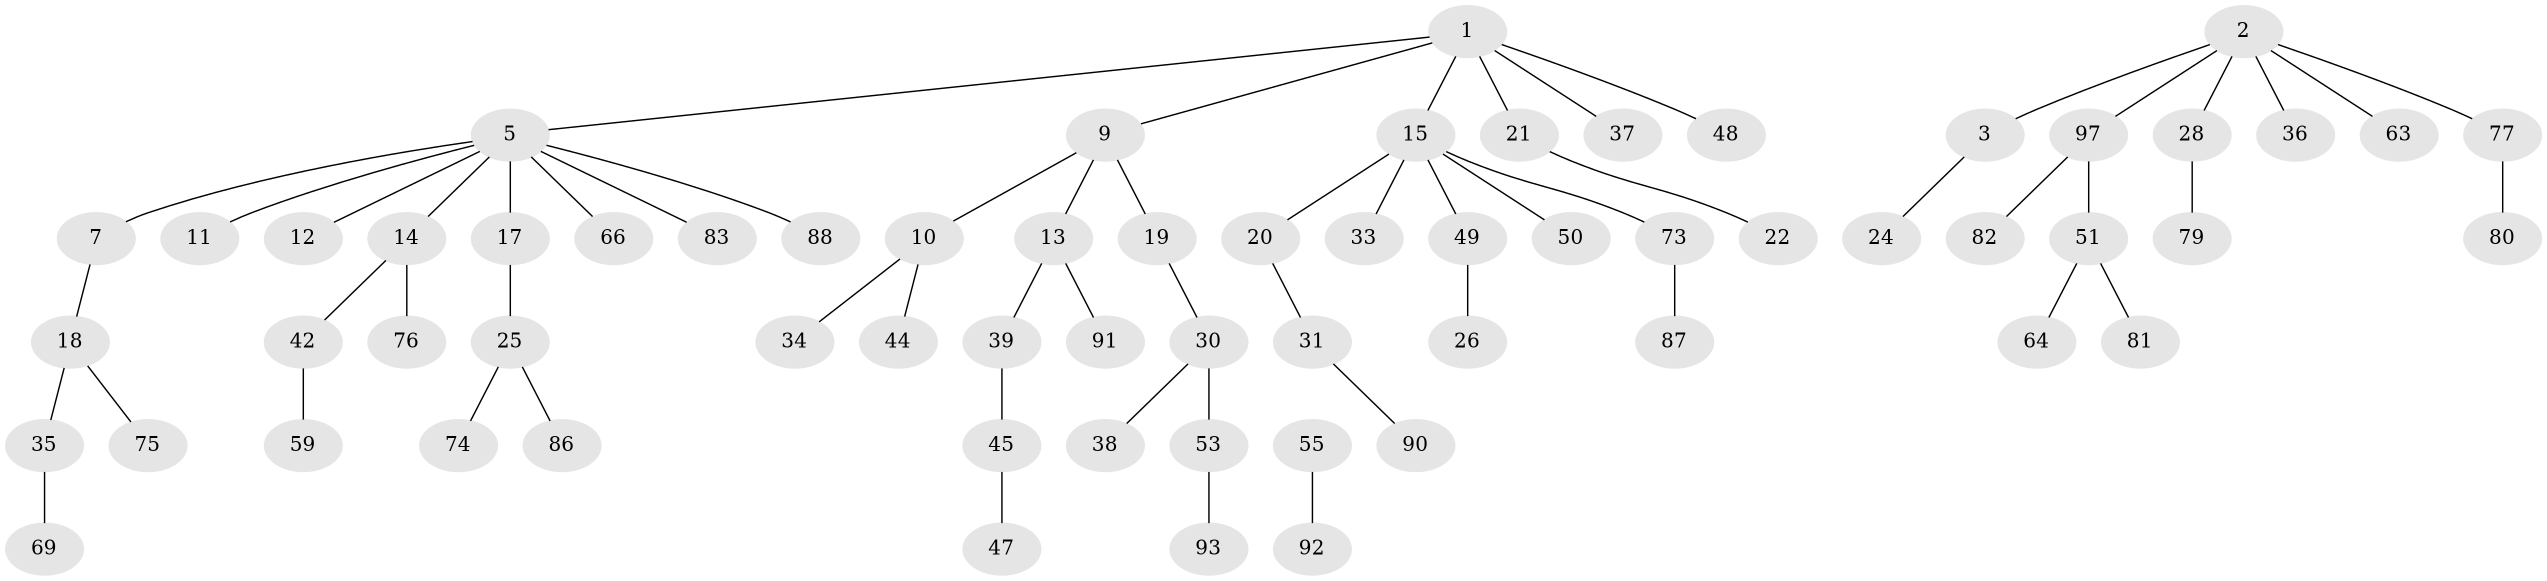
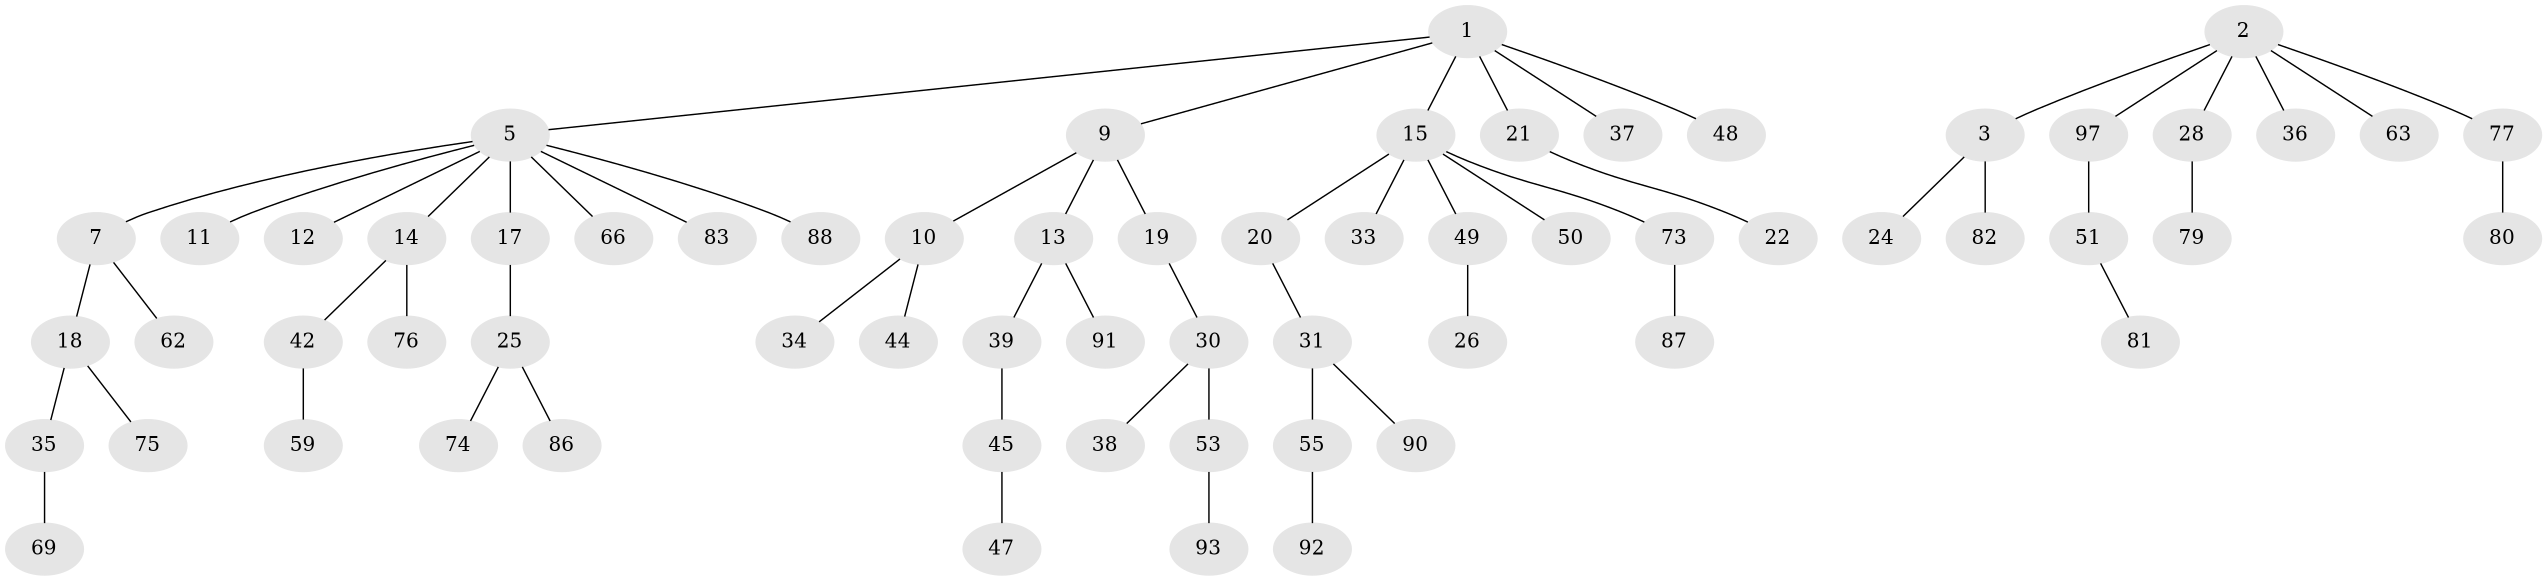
(2037, 187) -> (1985, 187)
none -> (174, 342)
(2037, 342) -> none
none -> (1312, 394)
